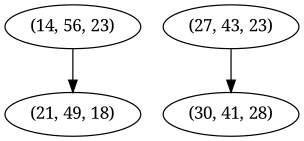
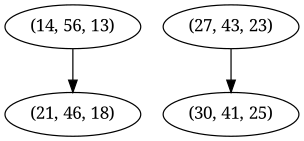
(73, 27) -> (73, 27)
(73, 114) -> (73, 114)
(231, 114) -> (231, 114)
